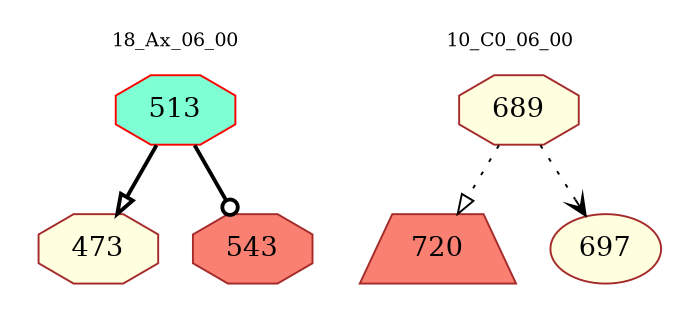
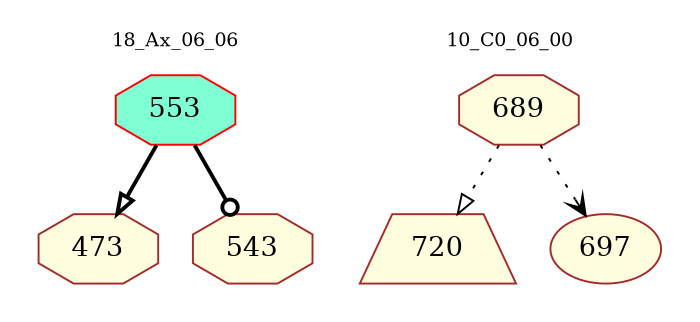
(176, 41) -> (176, 41)
(176, 110) -> (176, 110)
(253, 249) -> (253, 249)
(438, 249) -> (438, 249)
